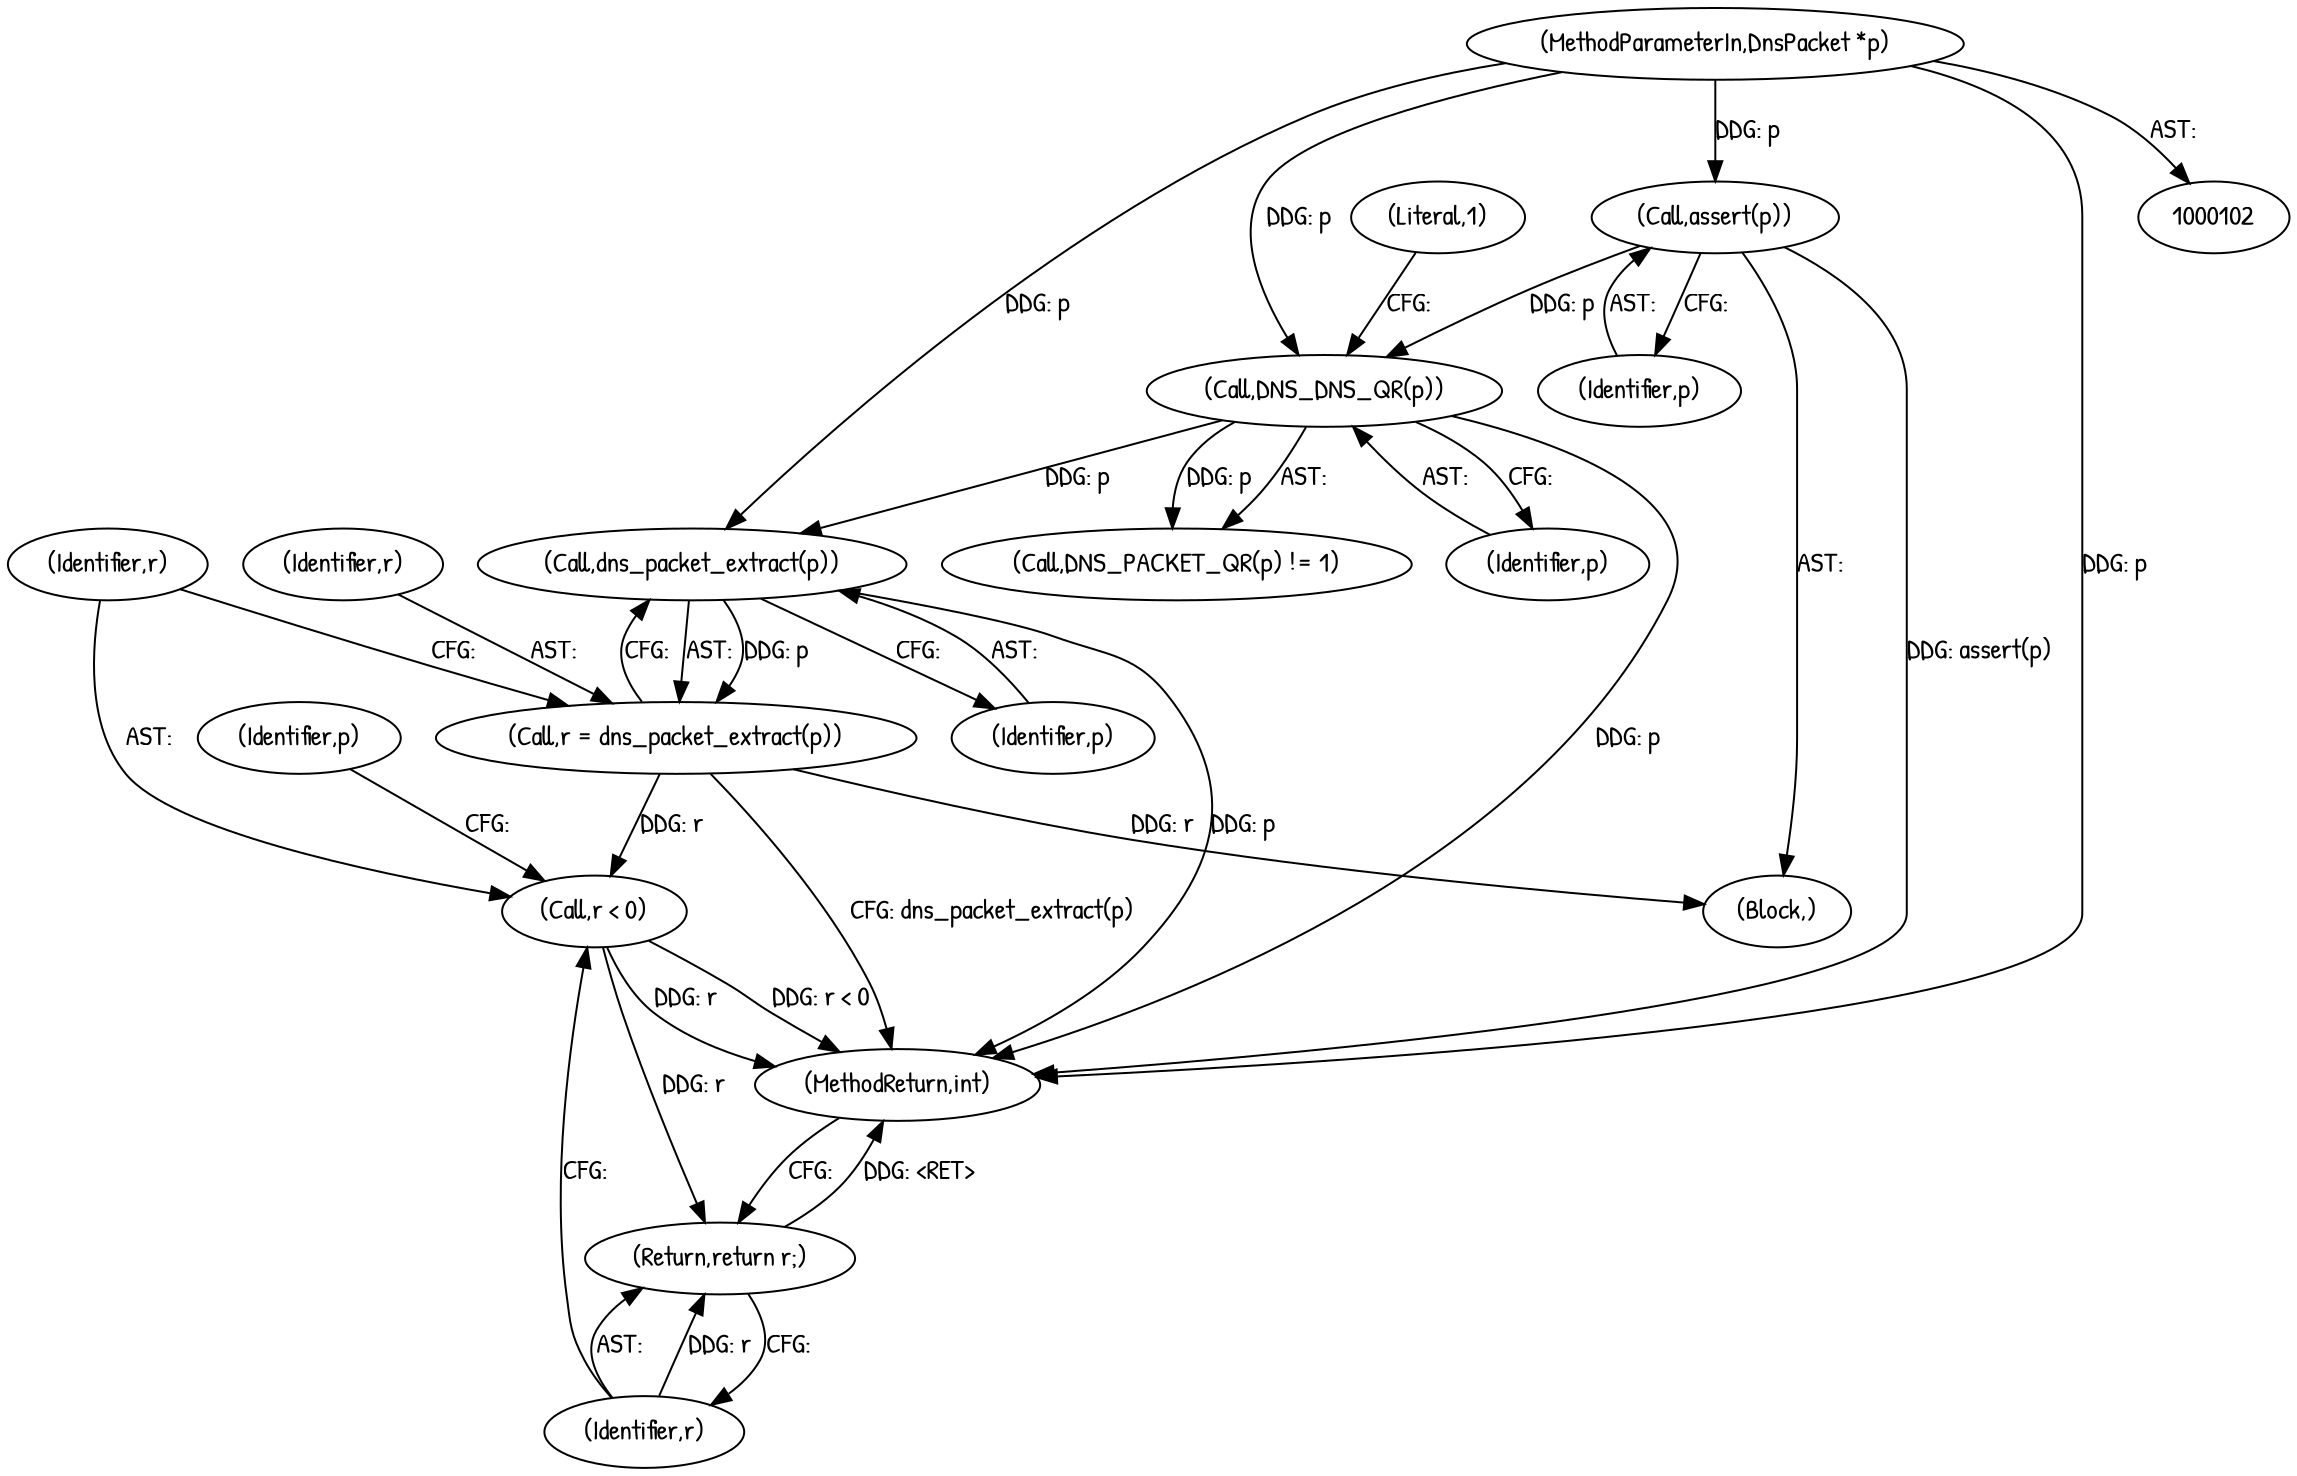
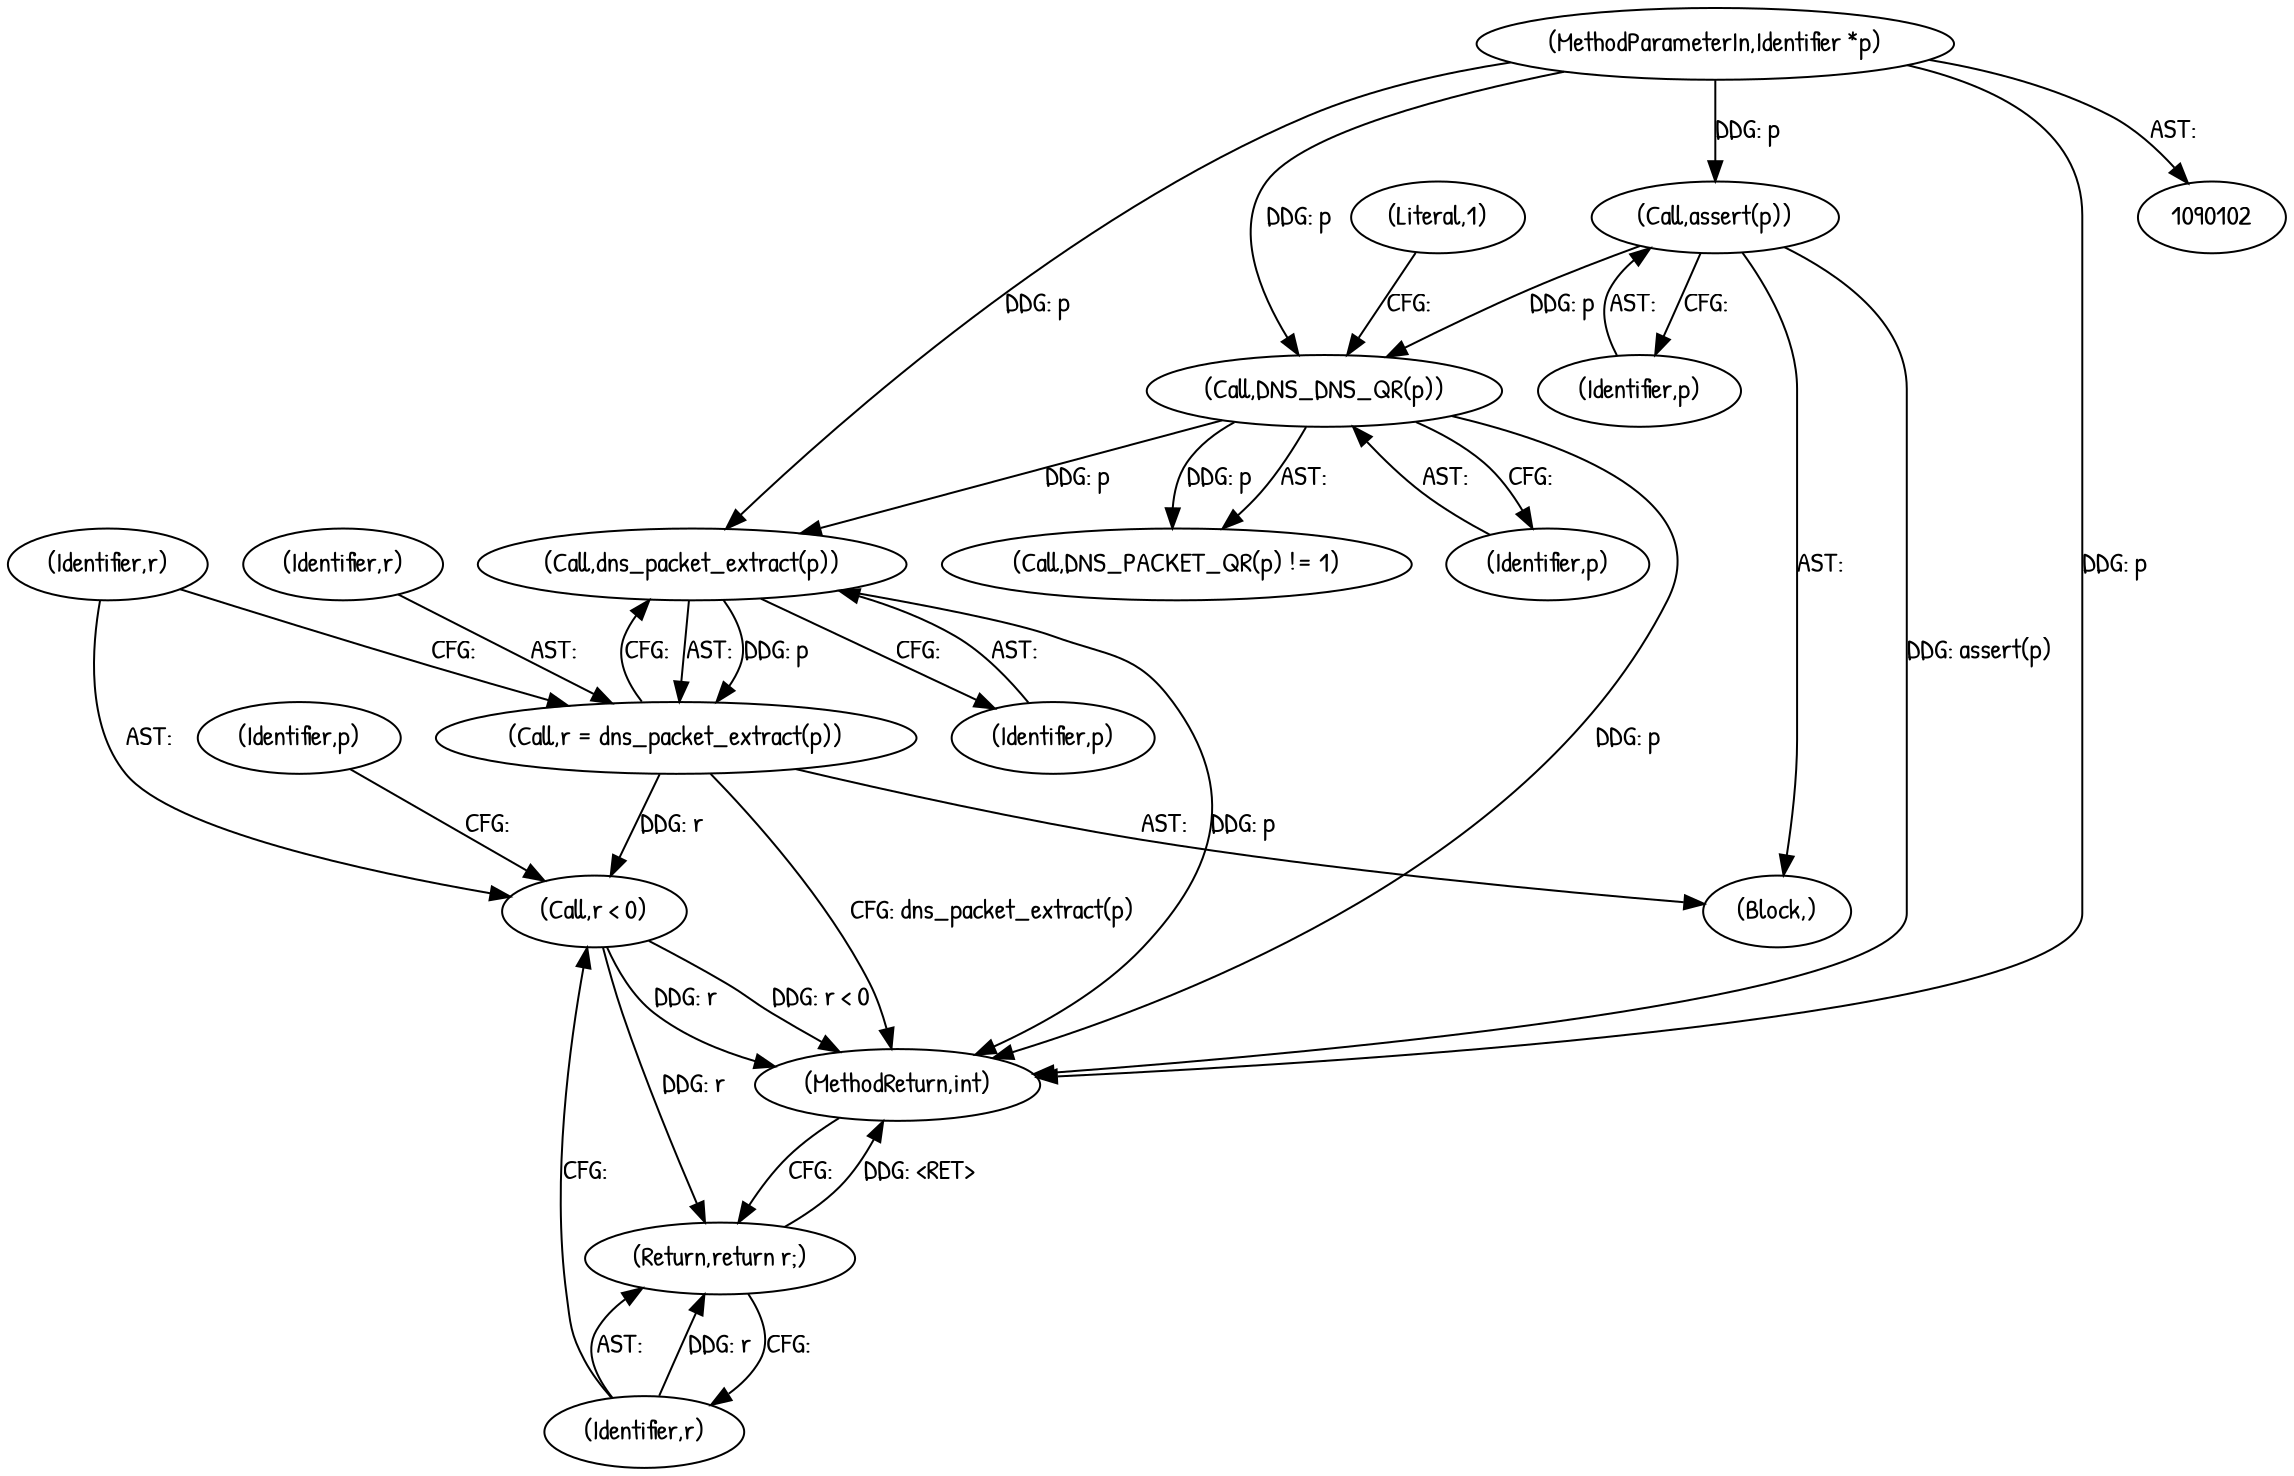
(1715, 44) -> (1715, 44)
(2214, 217) -> (2212, 217)
(1163, 825) -> (1168, 825)
